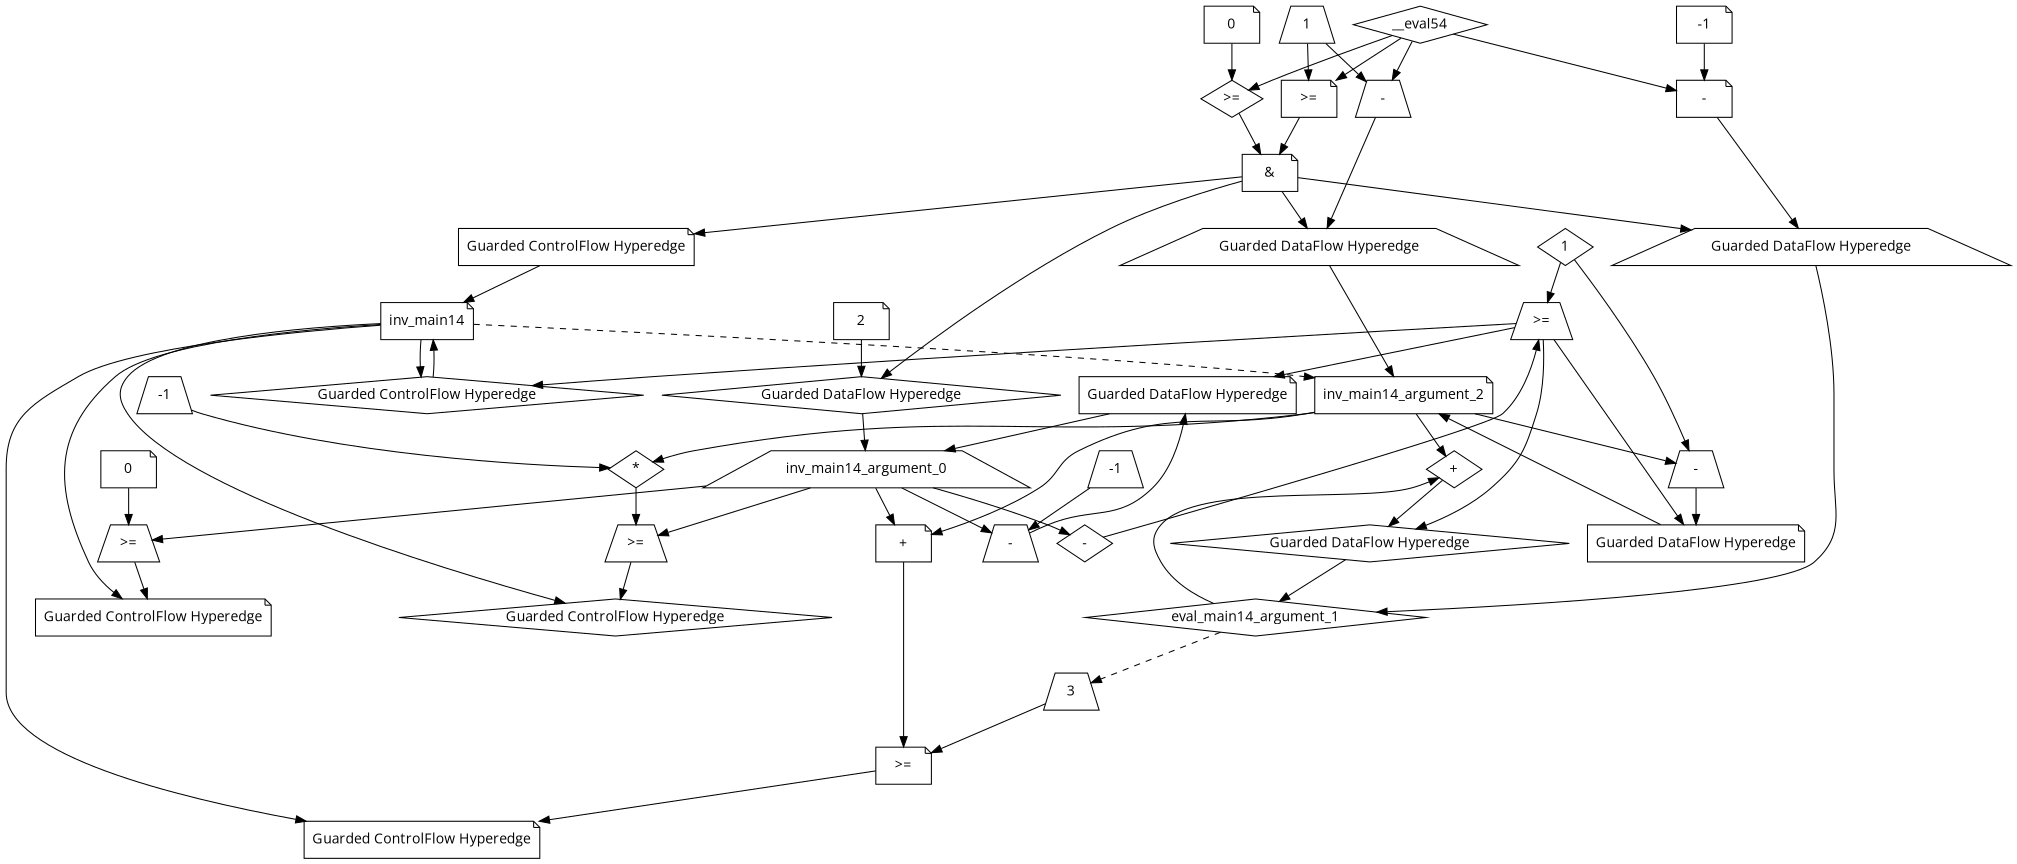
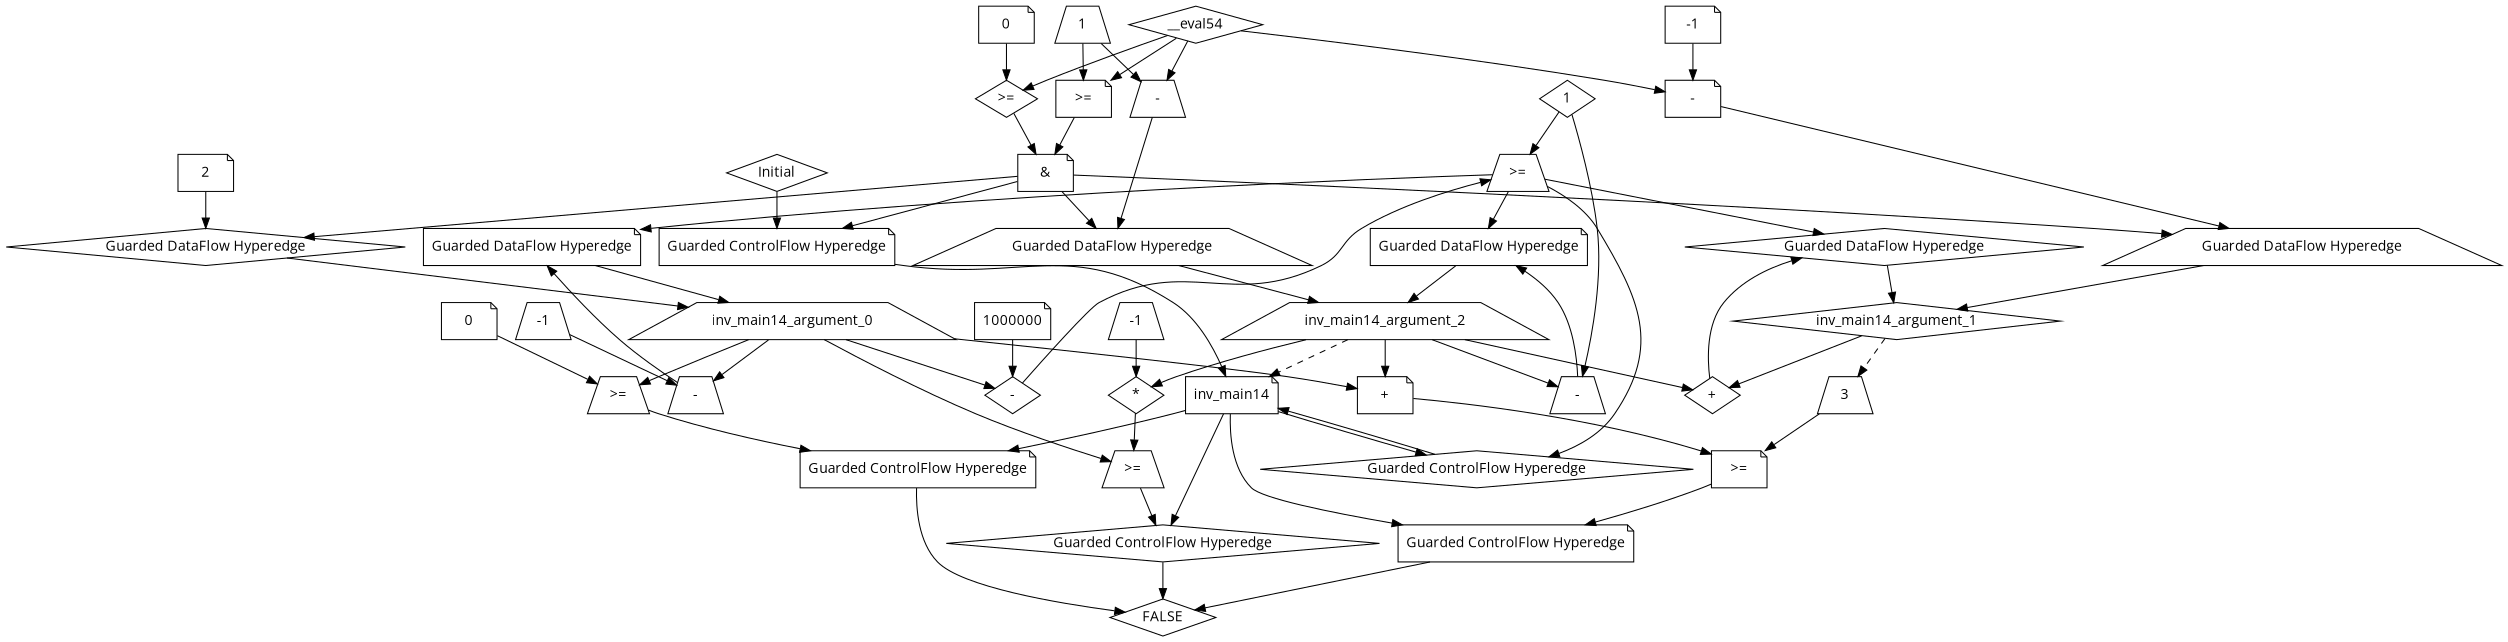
none -> (777, 173)
none -> (1013, 321)
(889, 346) -> (1313, 356)
(1404, 395) -> (1385, 321)
none -> (1163, 617)
(1256, 617) -> (1897, 321)
